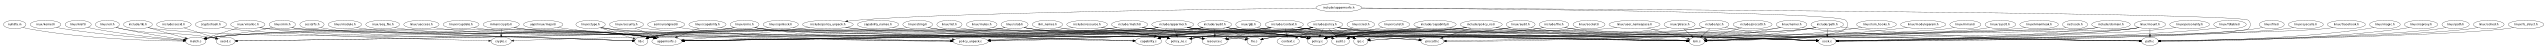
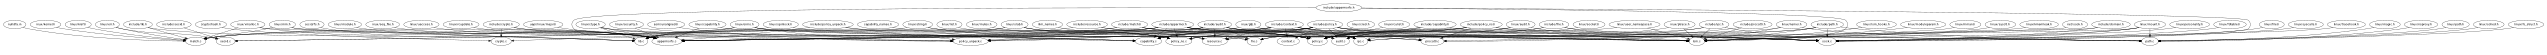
(1082, 12) -> (899, 9)
(501, 24) -> (501, 24)
(1322, 32) -> none
(978, 34) -> (944, 35)
